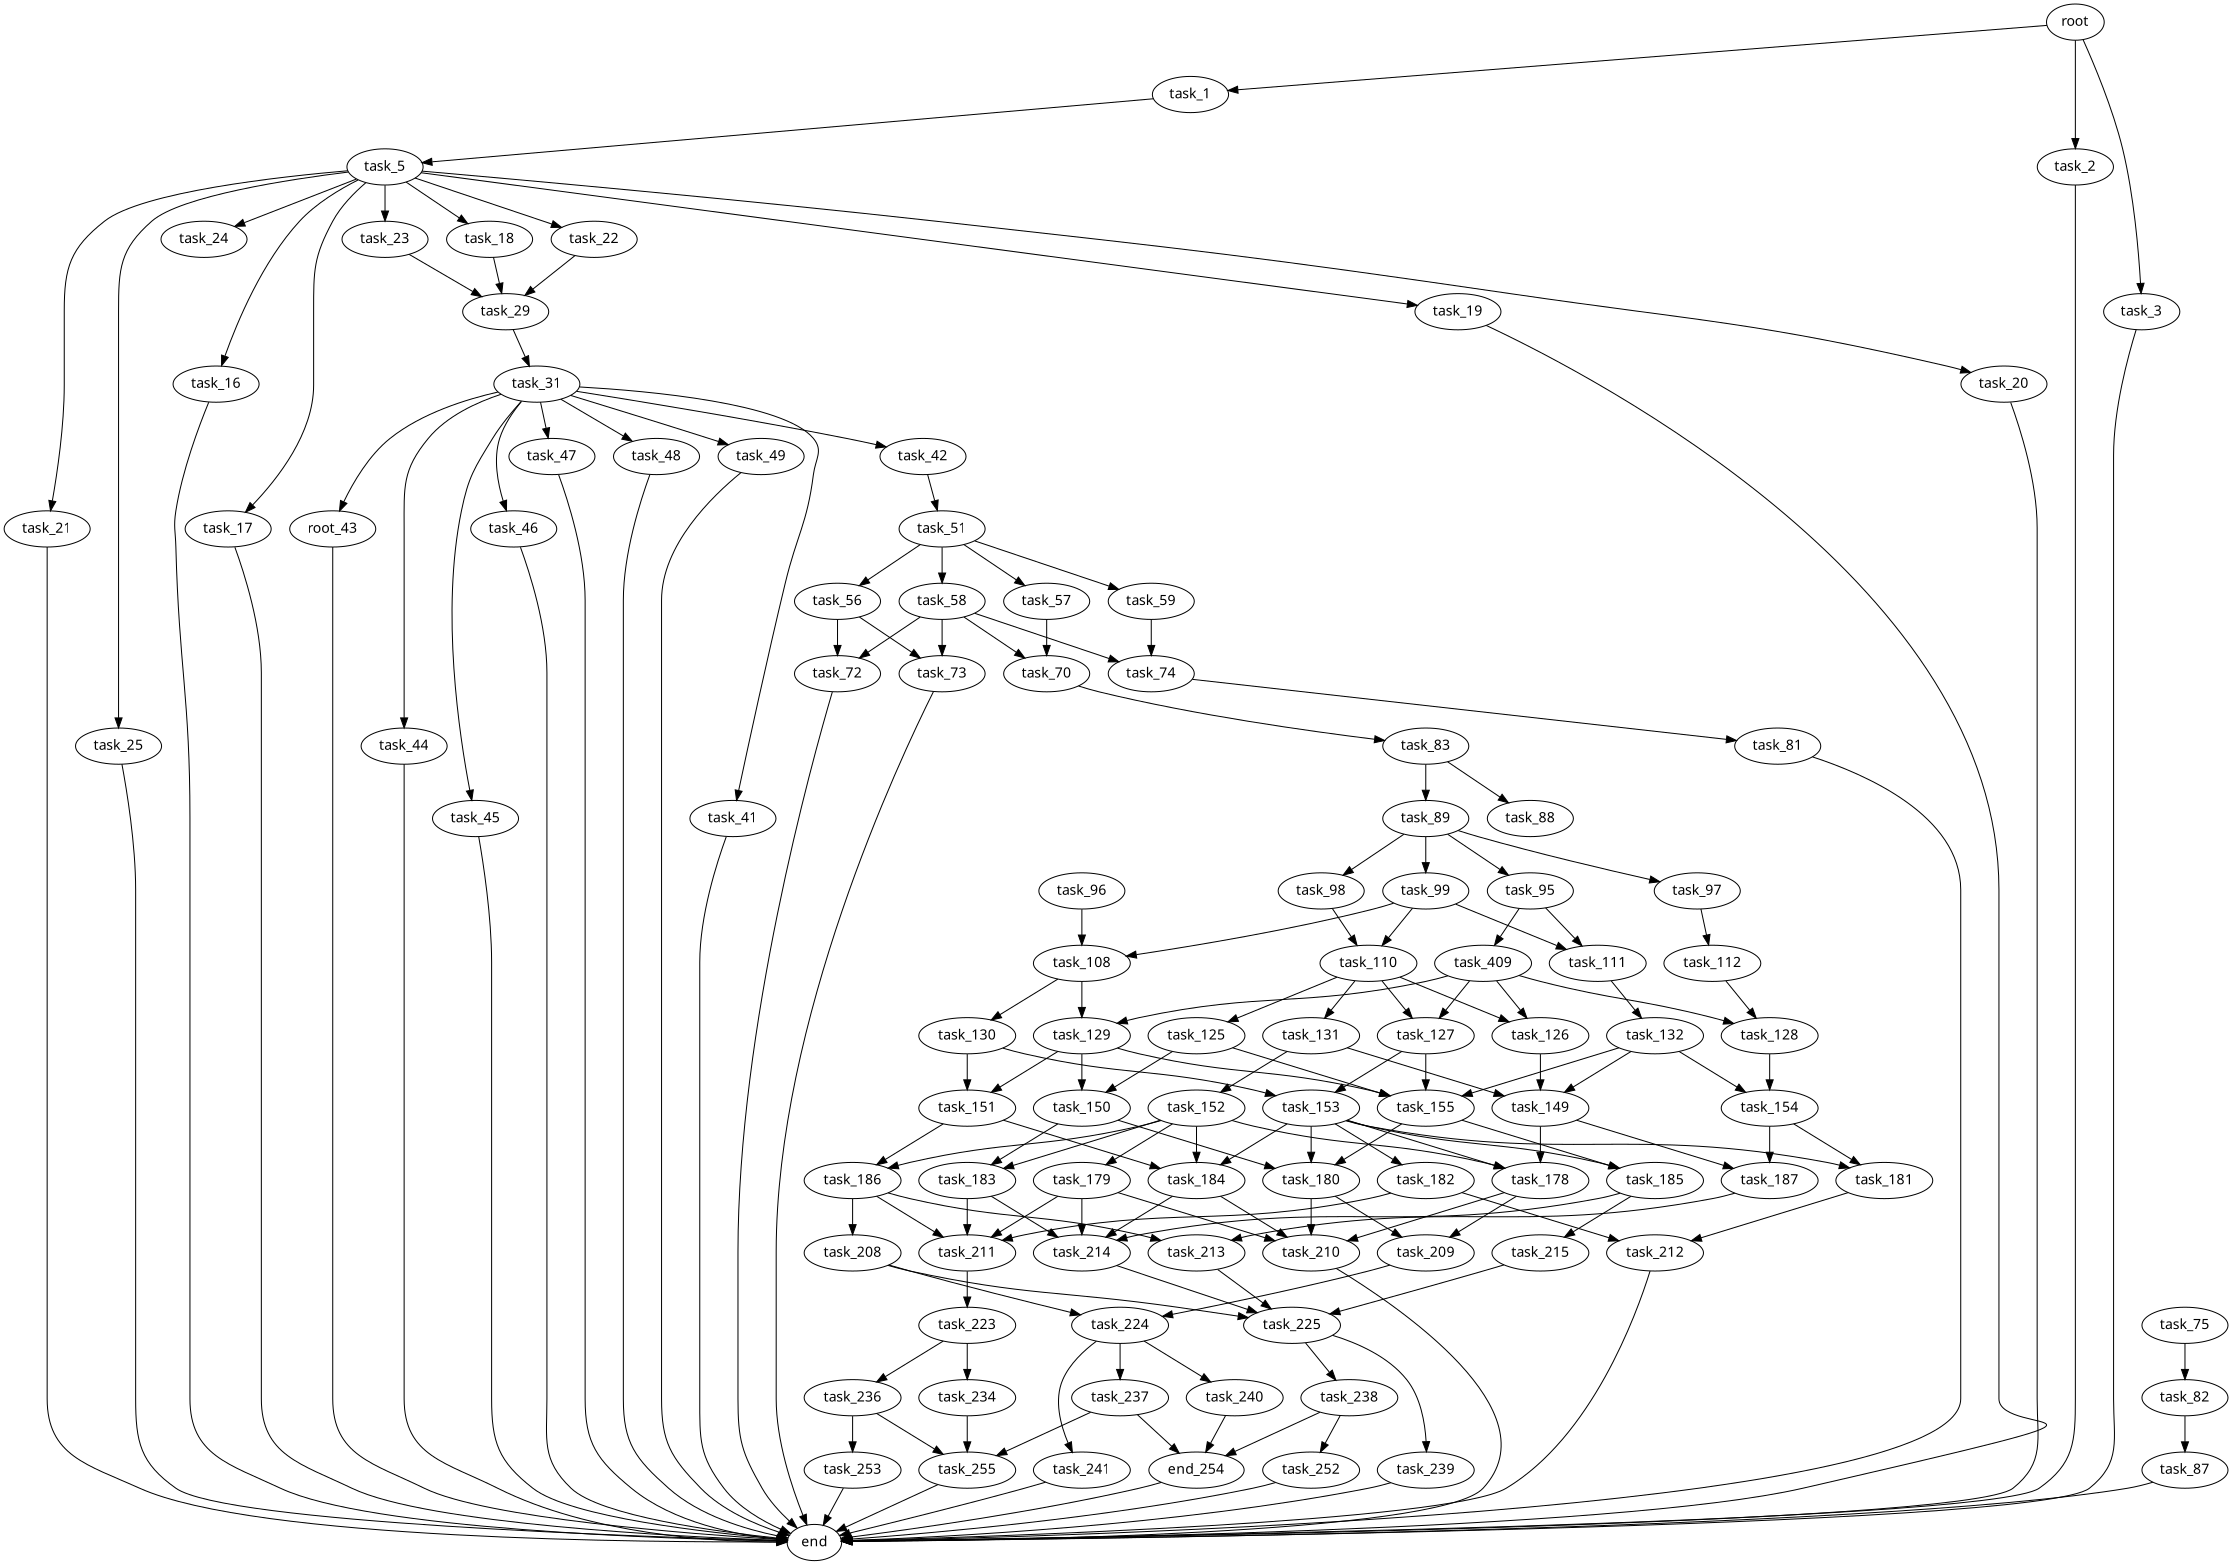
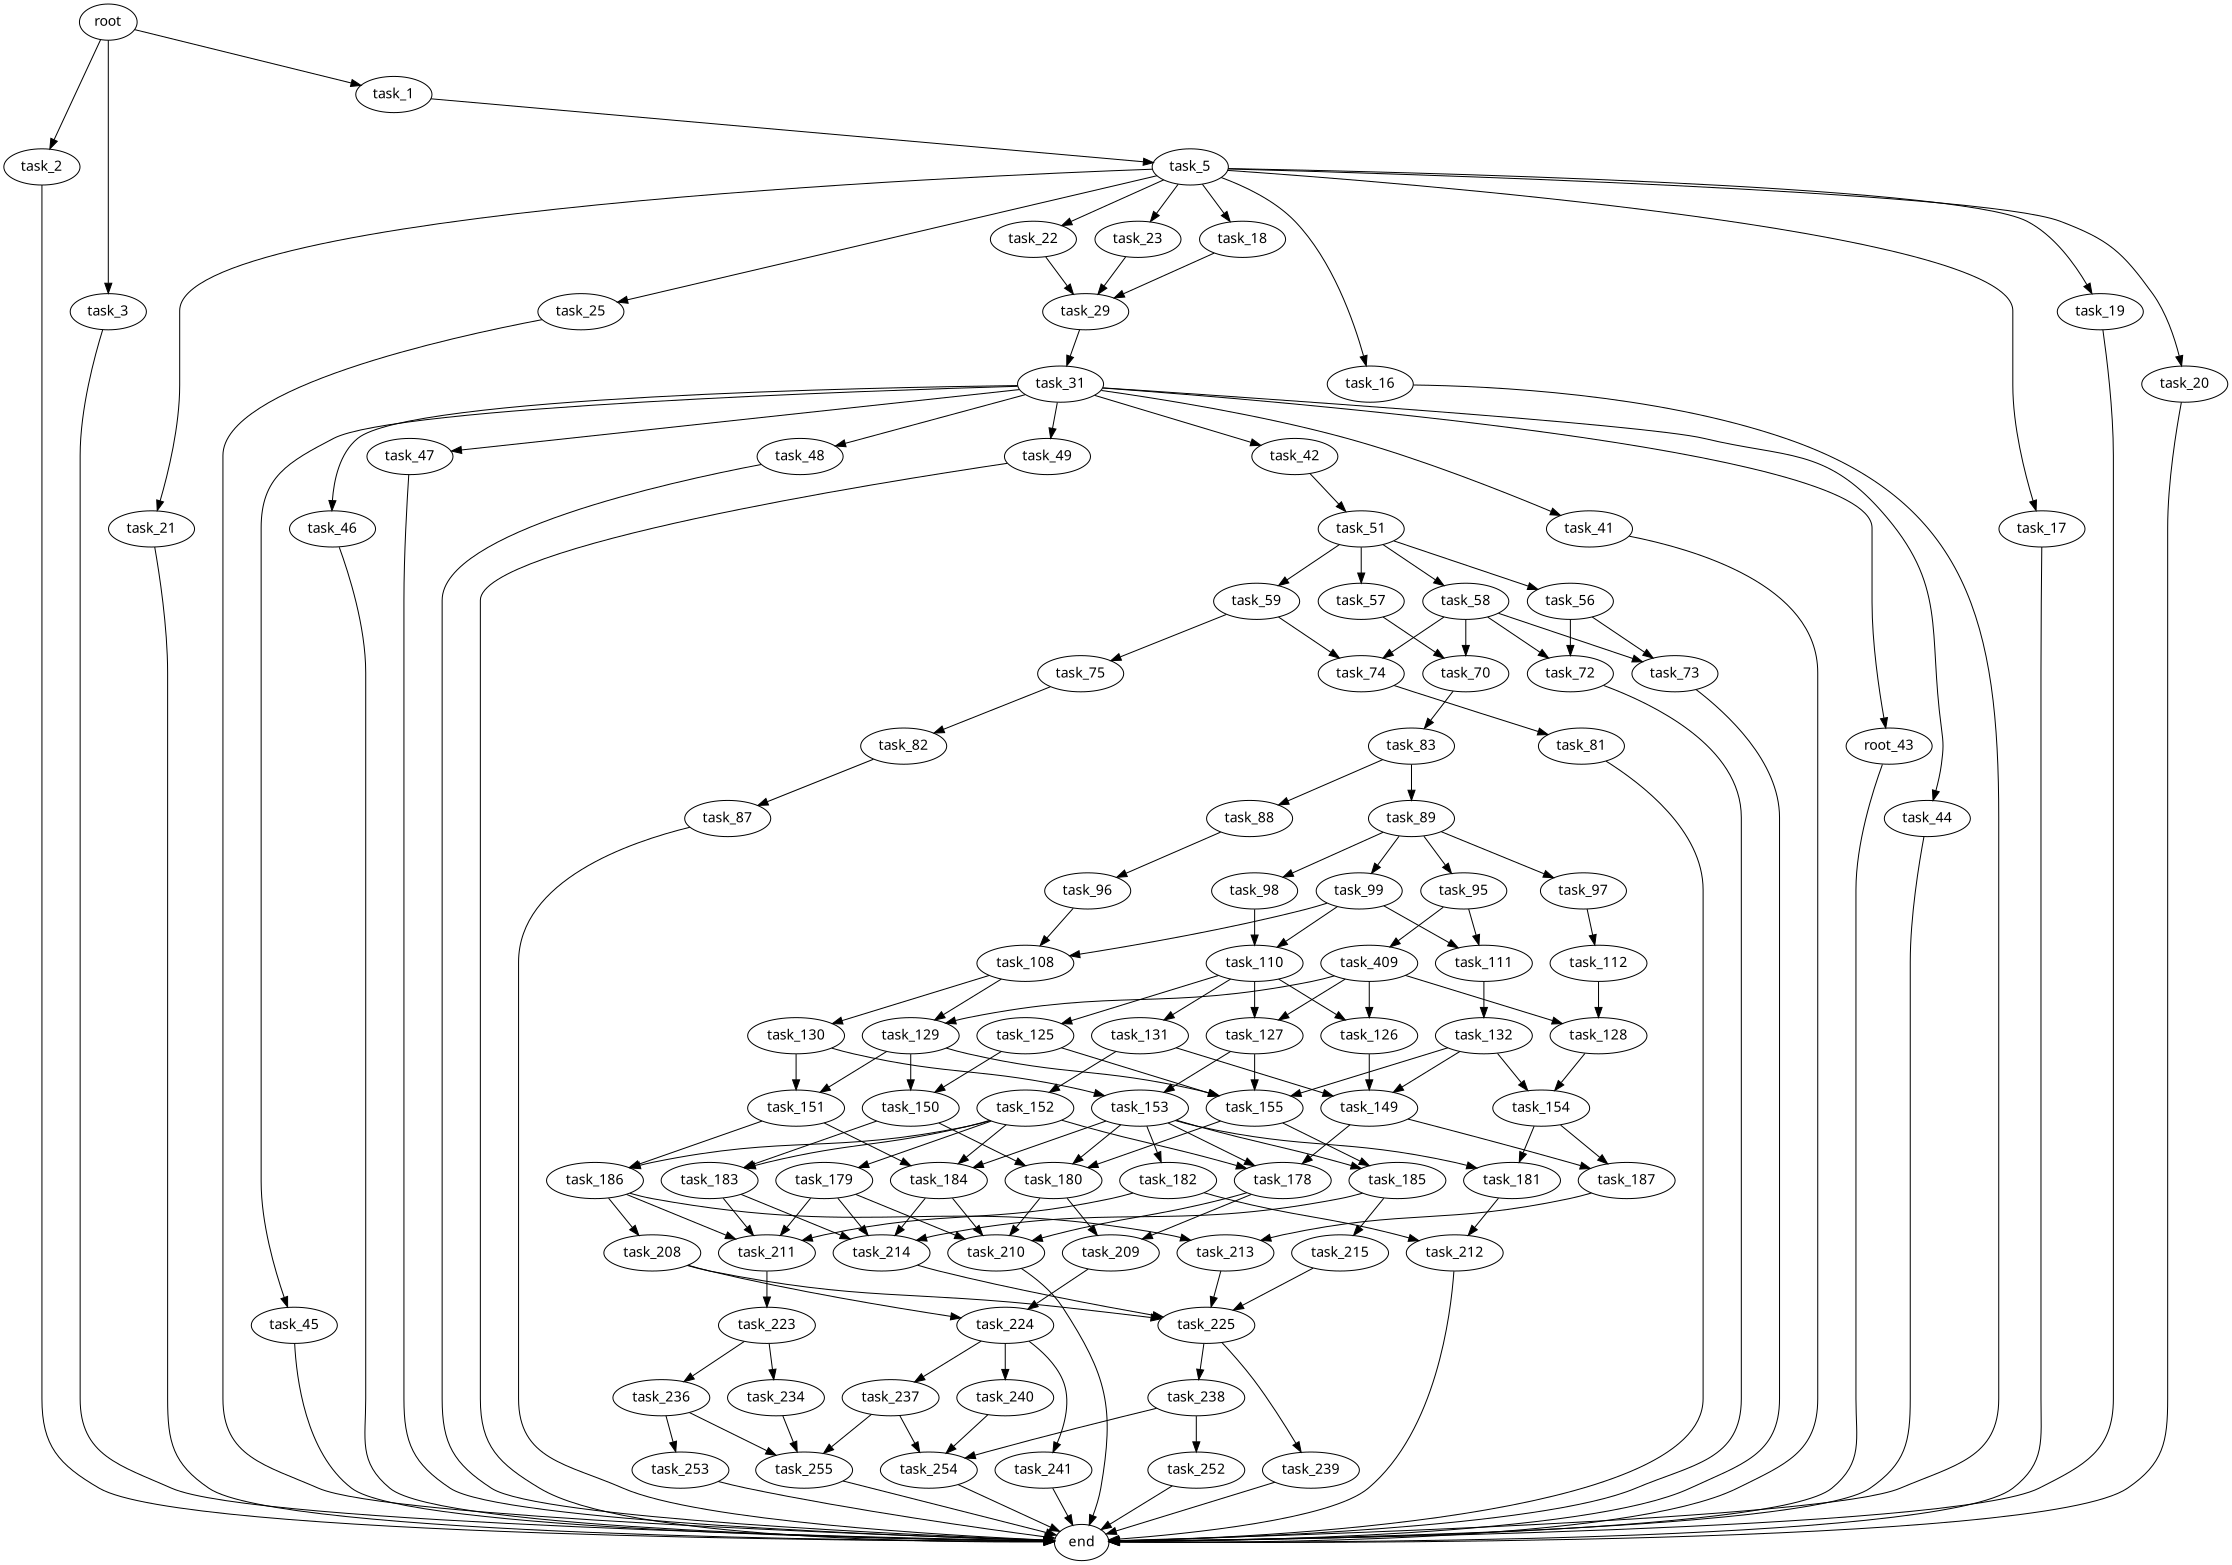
(204, 239) -> none
none -> (1173, 636)
none -> (1173, 853)
(1197, 1470) -> (929, 1470)
